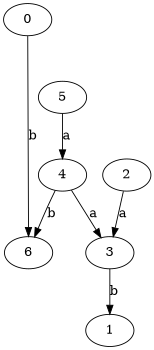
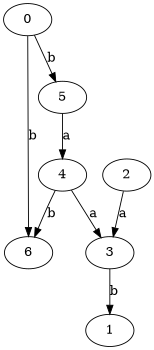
none -> (43, 54)
